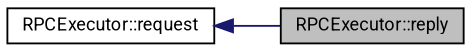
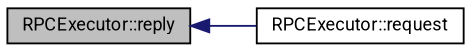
(257, 26) -> (233, 26)
